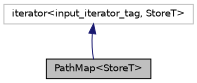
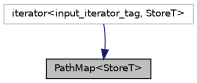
(92, 46) -> (105, 37)
